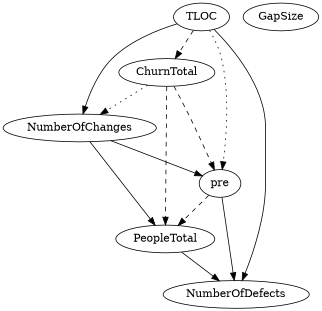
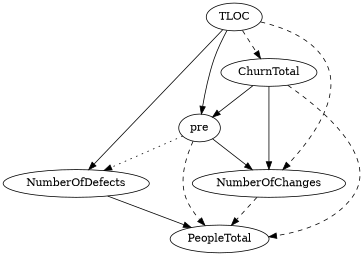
(281, 17) -> none
(119, 52) -> (330, 80)
(226, 95) -> (211, 67)
(127, 98) -> (269, 124)
(193, 124) -> (236, 99)
(153, 157) -> (229, 152)
(120, 180) -> (247, 208)
(228, 235) -> (147, 152)
(197, 264) -> (146, 210)
